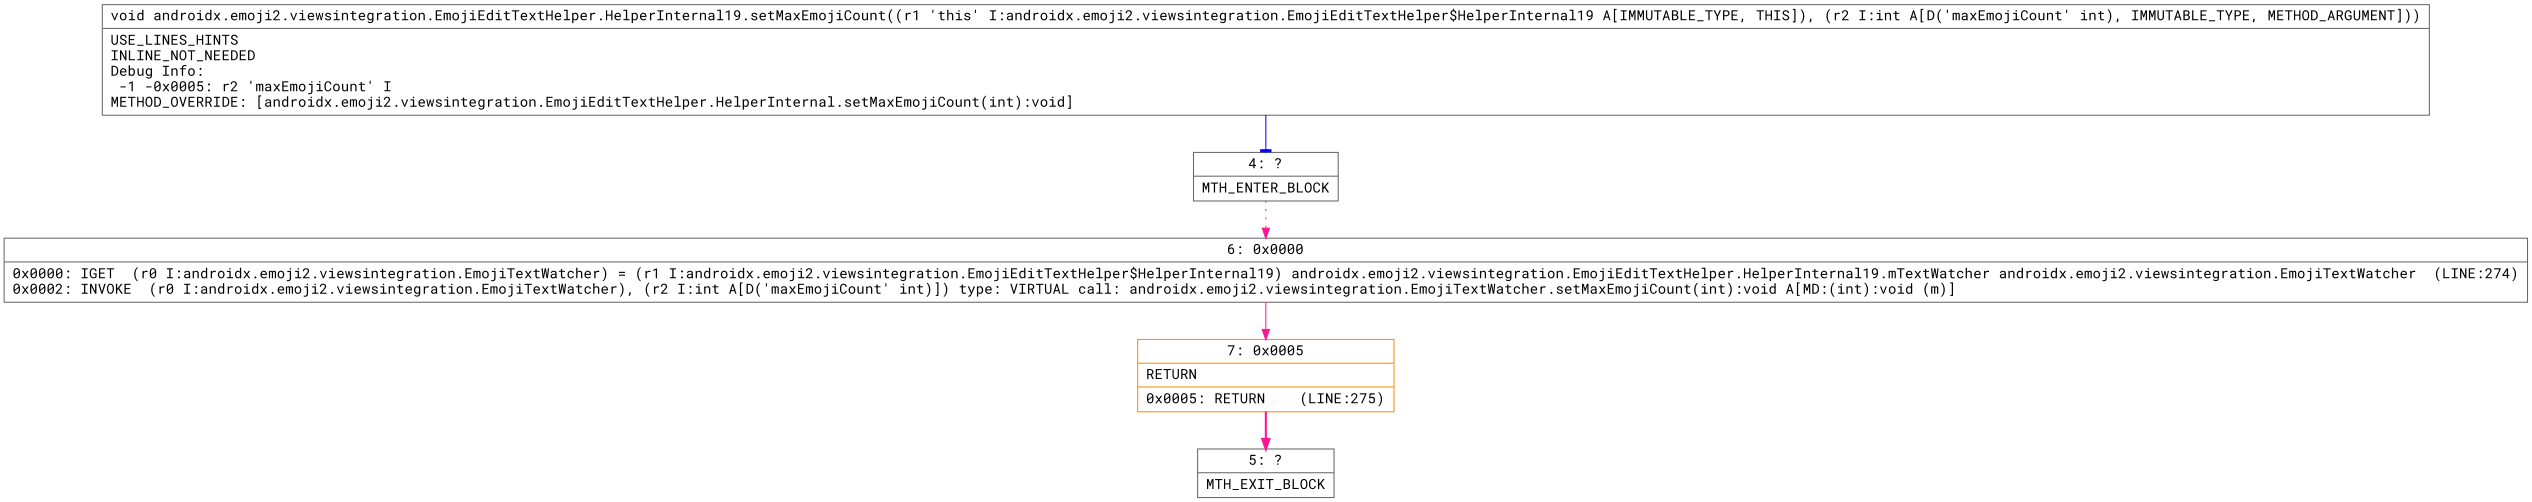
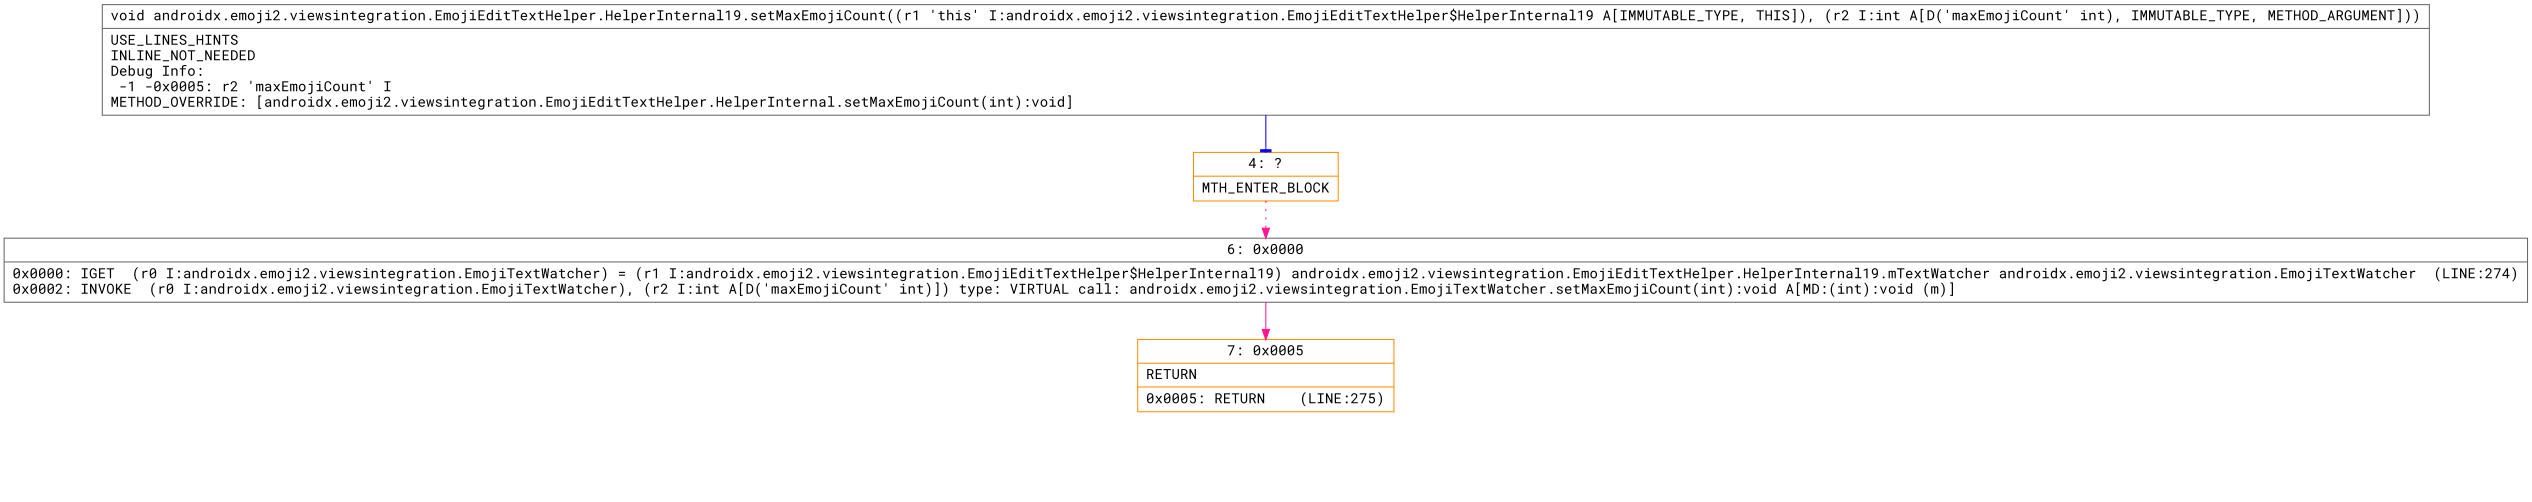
(1266, 177) -> (1266, 177)
(1266, 473) -> none
